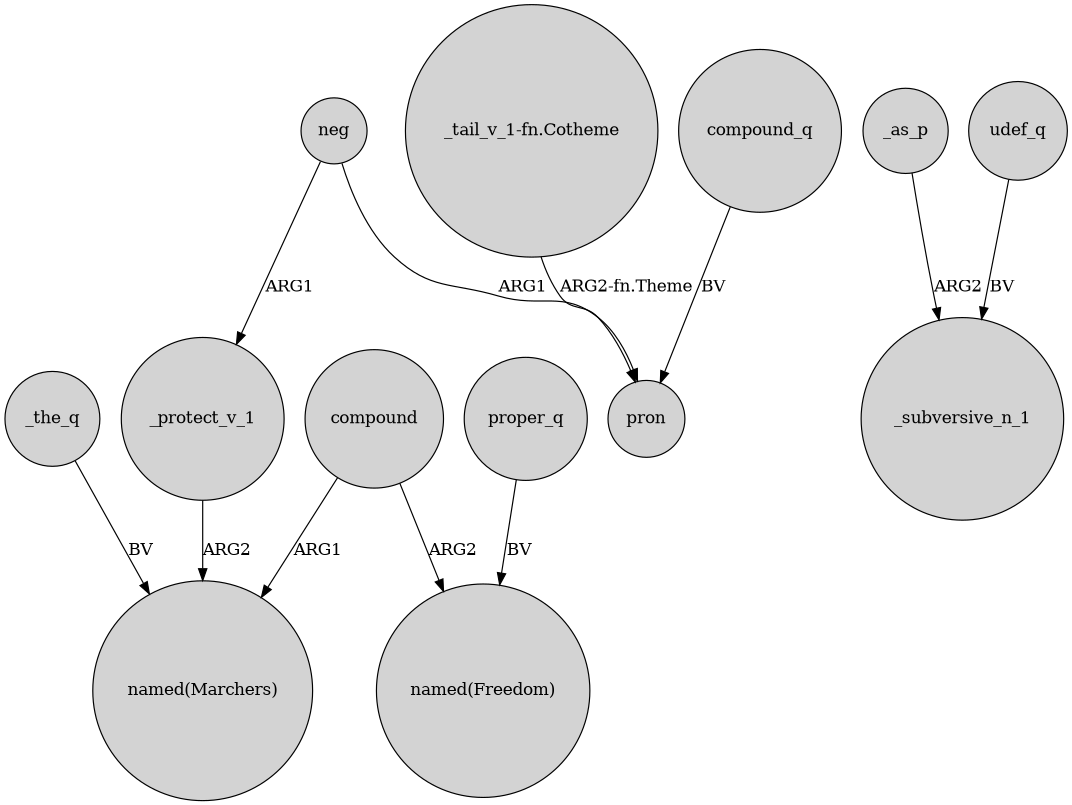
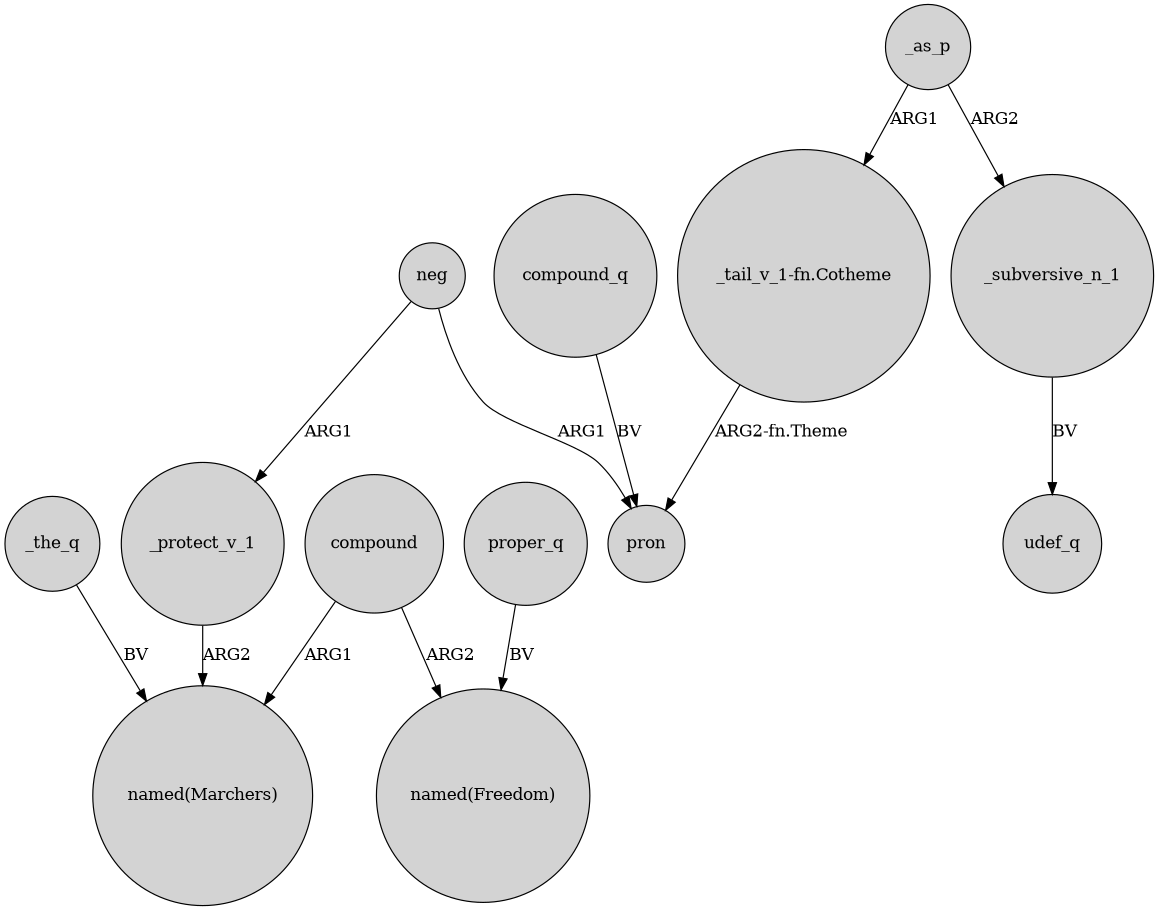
none -> (889, 120)
(996, 243) -> (1052, 430)
